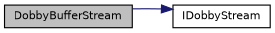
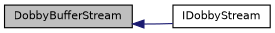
(147, 9) -> (158, 24)
